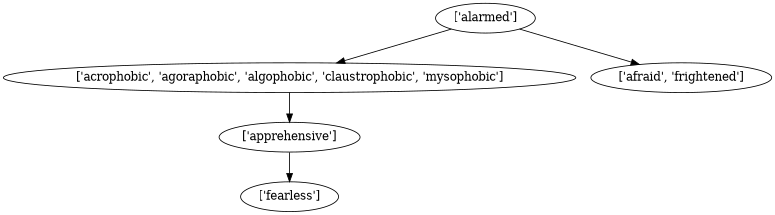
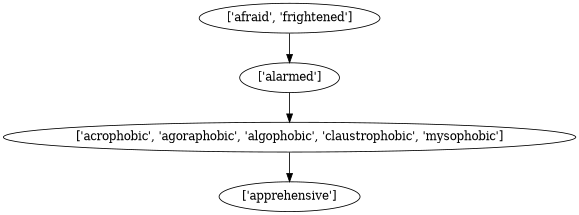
(575, 46) -> (290, 44)
(290, 197) -> none
